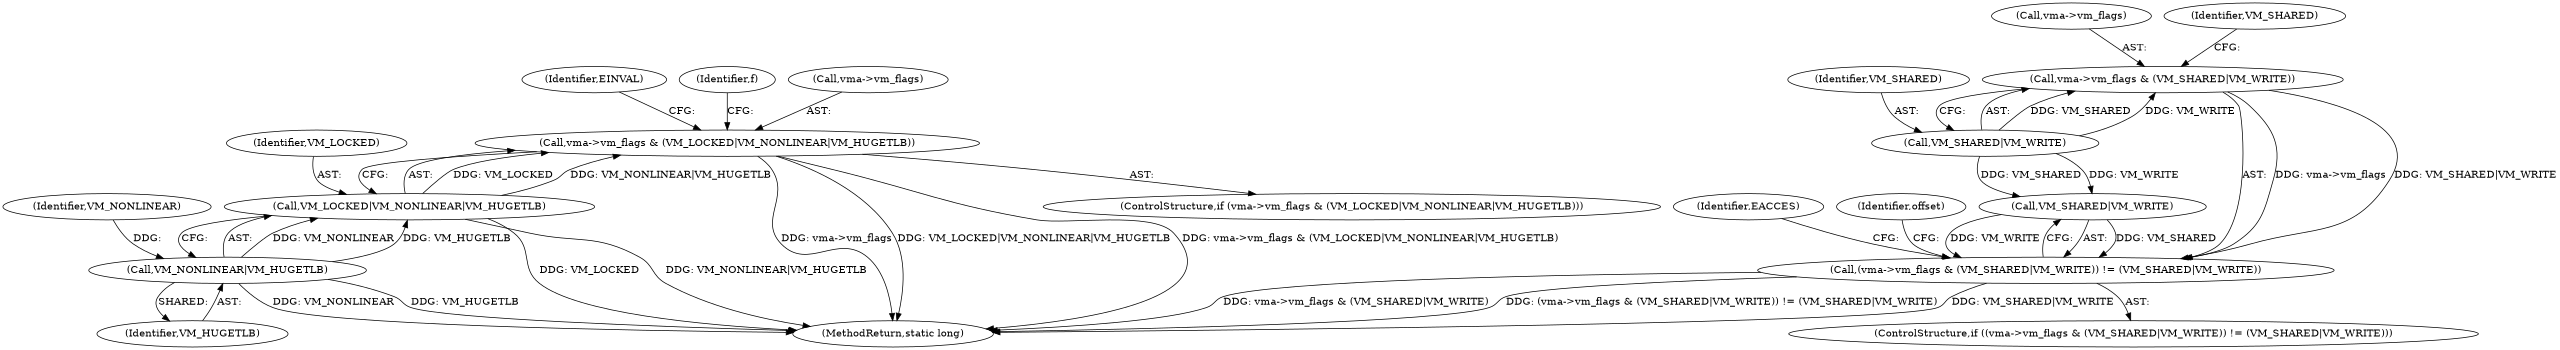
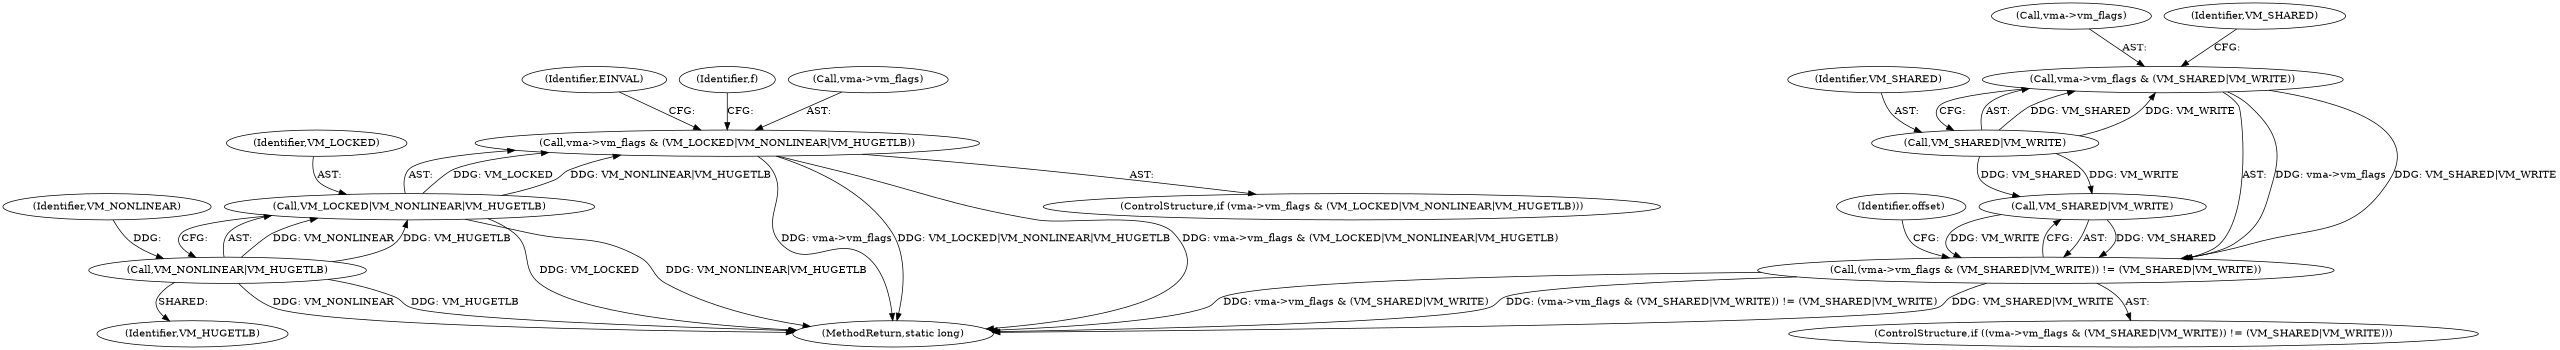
(416, 160) -> none
(1749, 207) -> none
(212, 306) -> none
